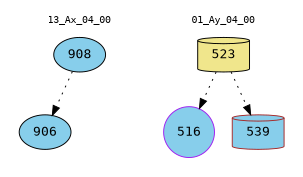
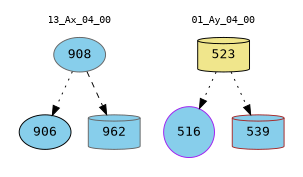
(80, 55) -> (80, 55)
none -> (114, 132)
